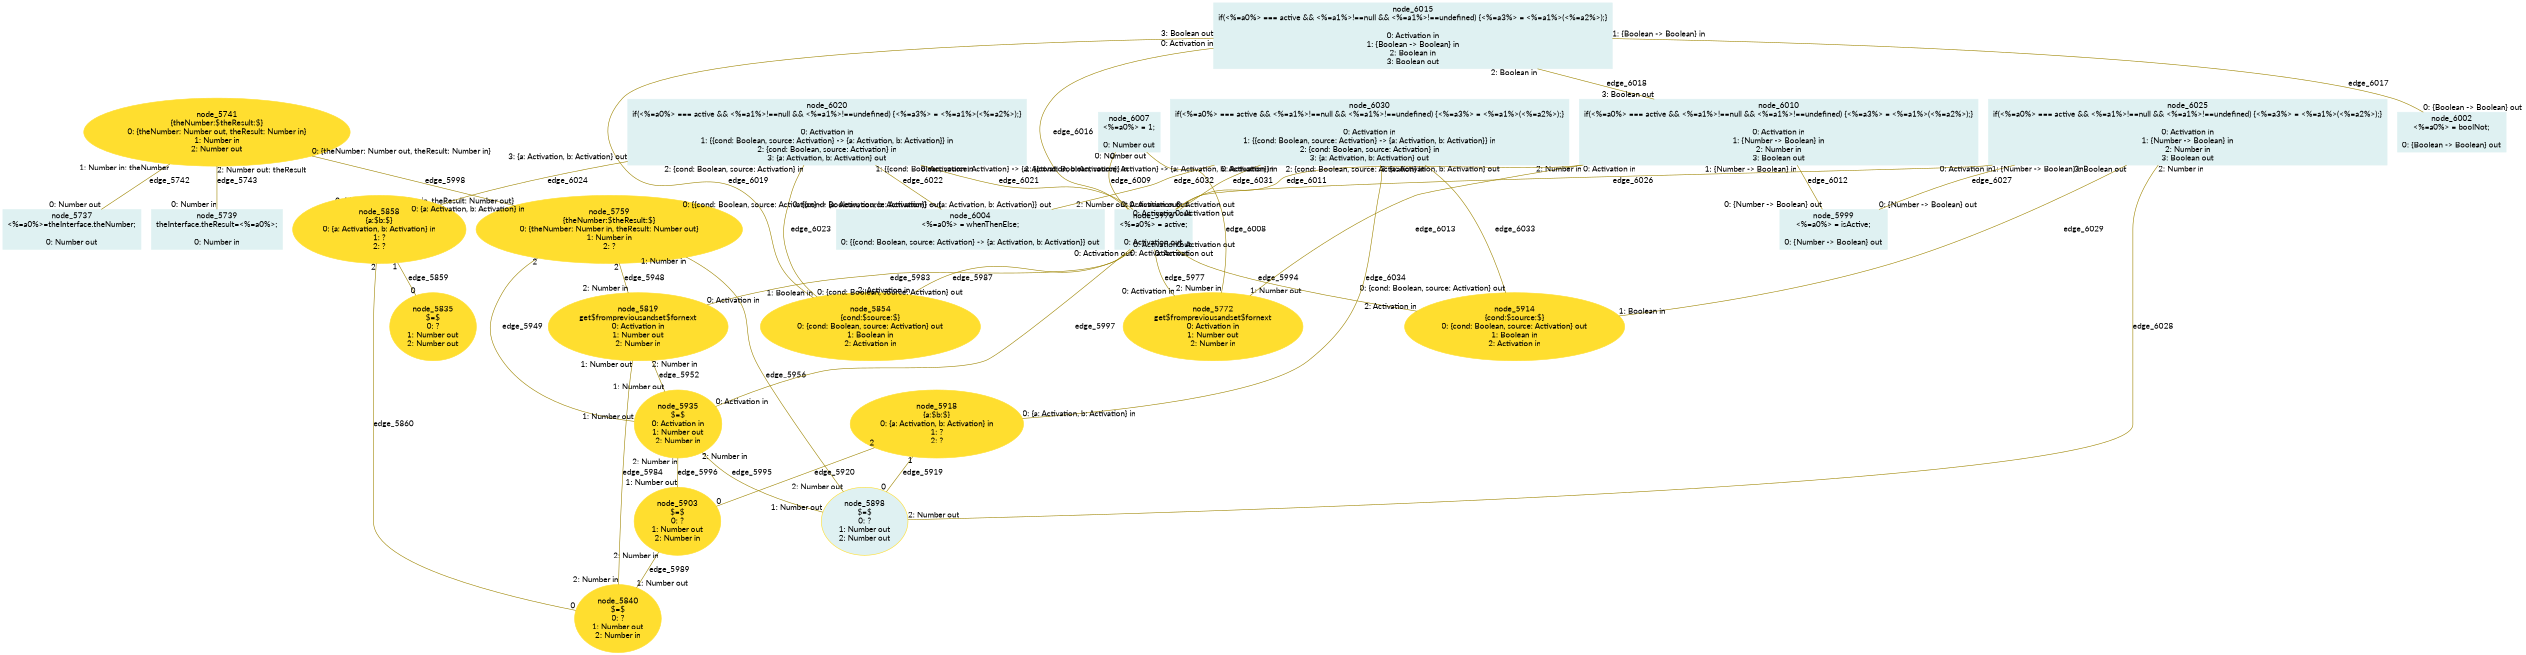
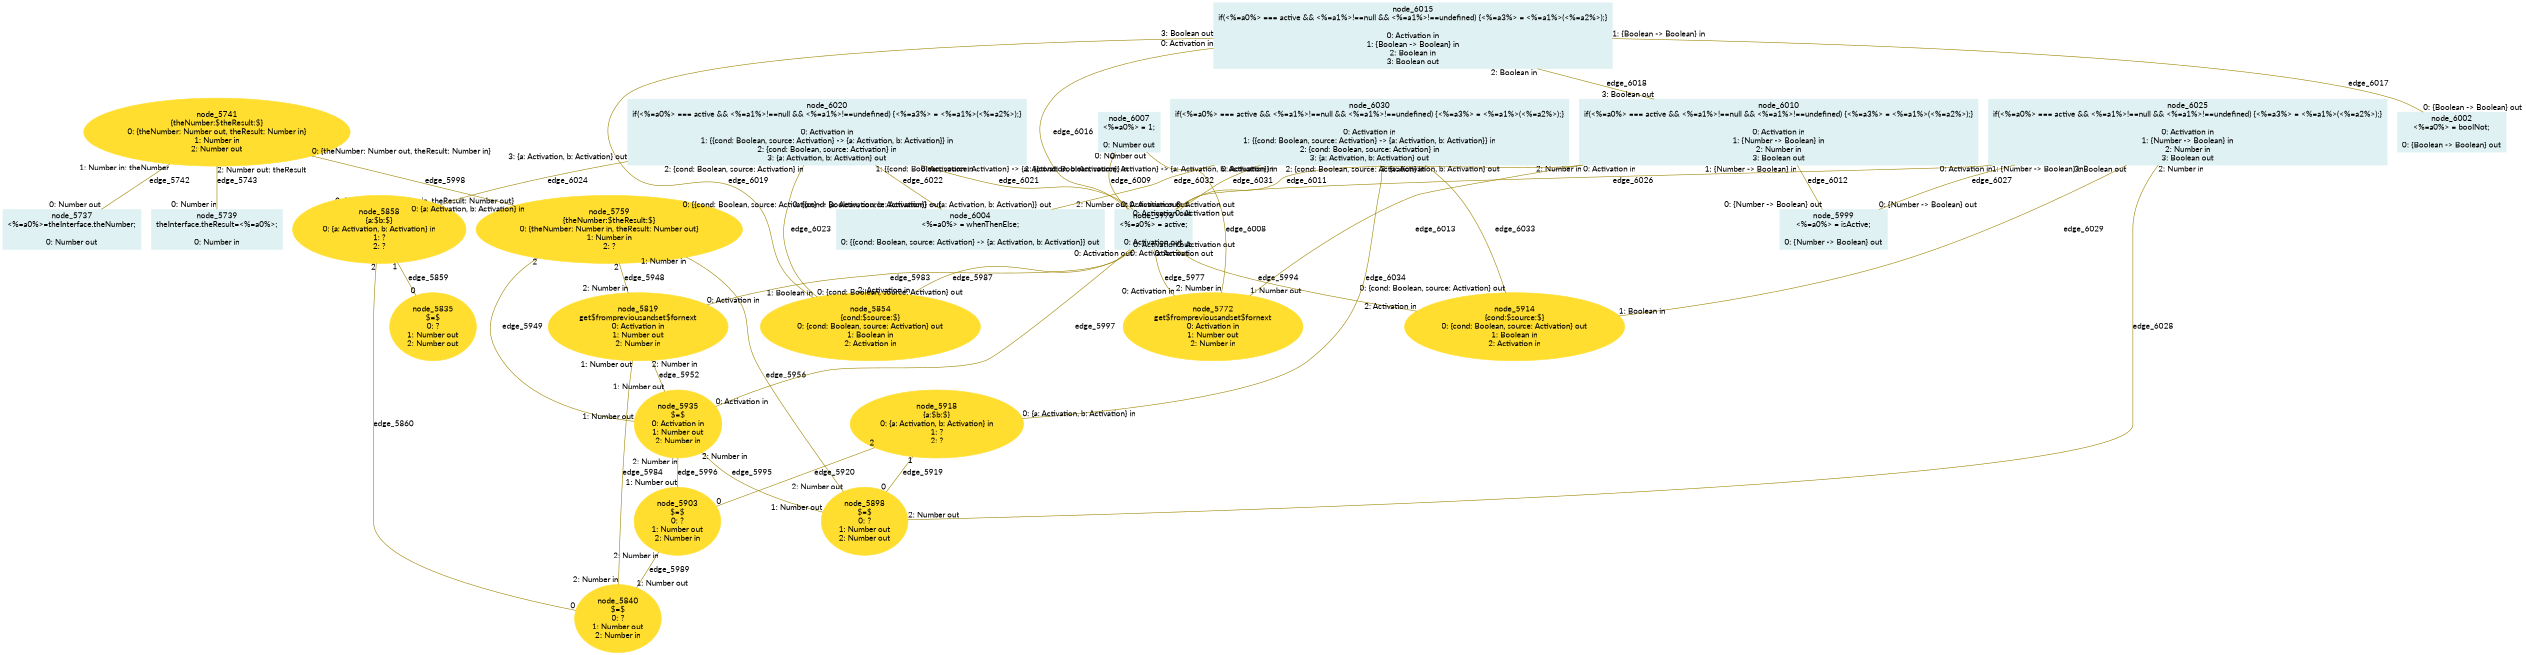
(865, 521) -> (865, 521)
